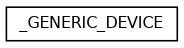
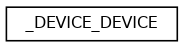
(92, 24) -> (92, 24)
